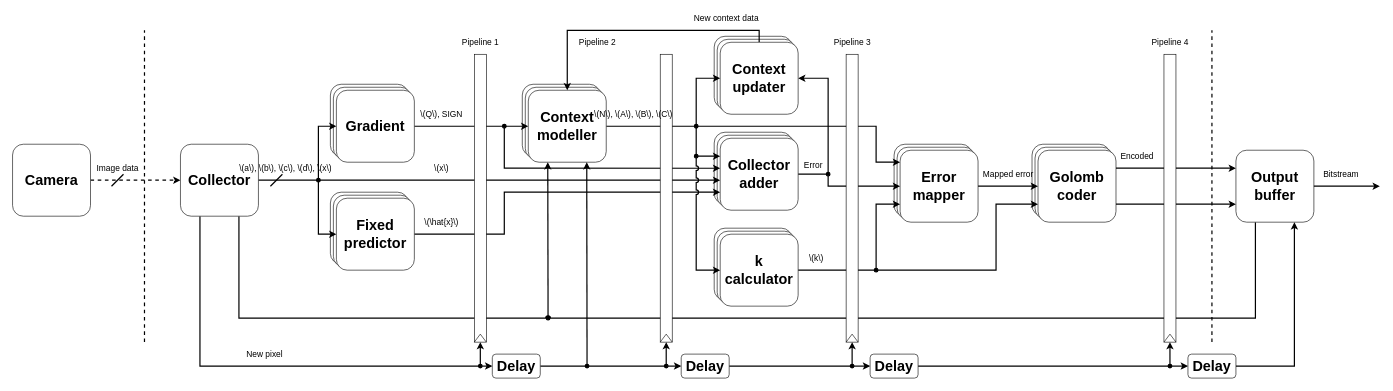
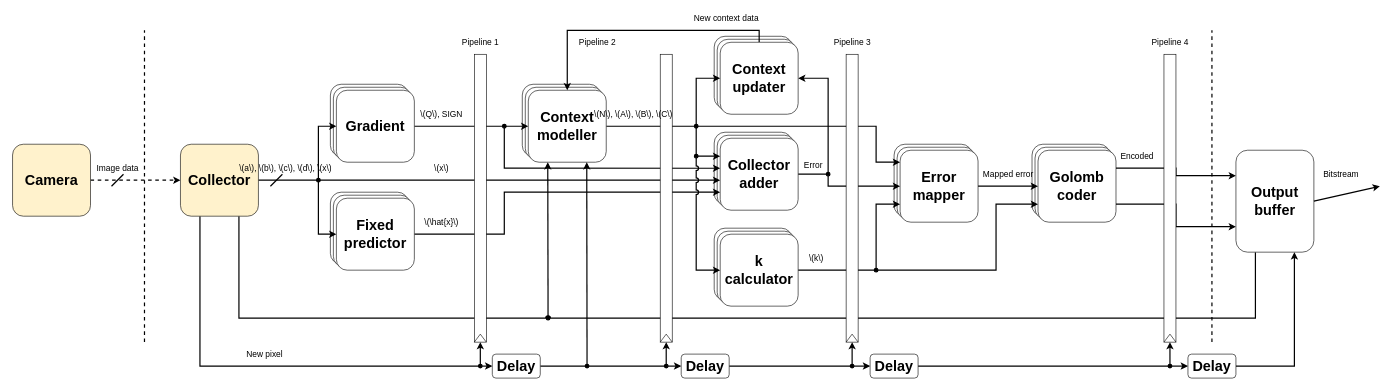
(51, 180) -> (51, 180)
(219, 180) -> (219, 180)
(1275, 186) -> (1275, 201)
